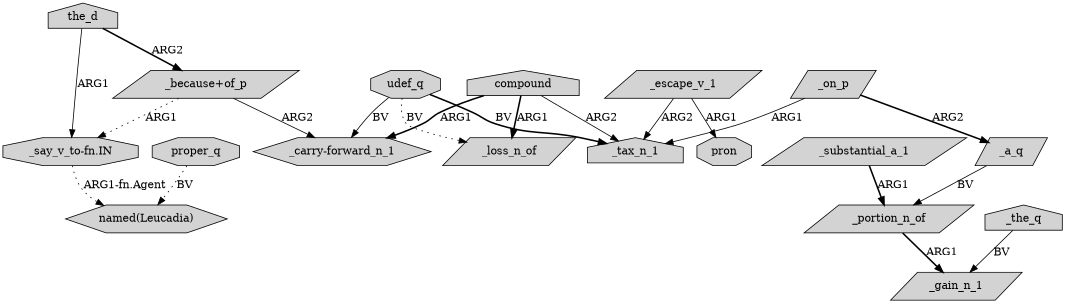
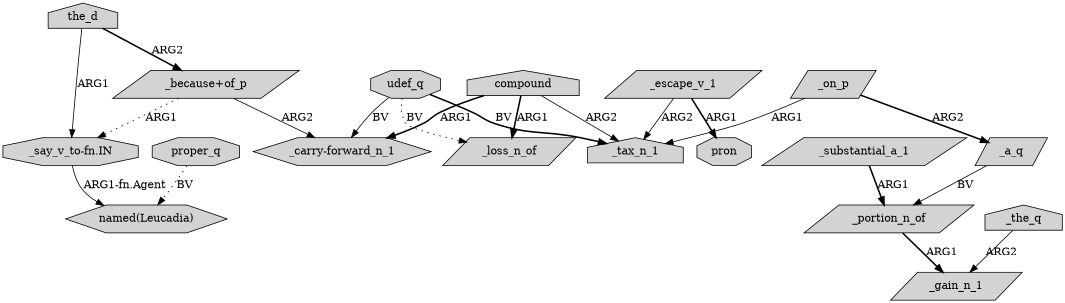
(702, 115) -> (702, 115)
(80, 187) -> (80, 187)
(1002, 253) -> (1002, 253)
